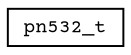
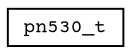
(66, 27) -> (66, 27)
